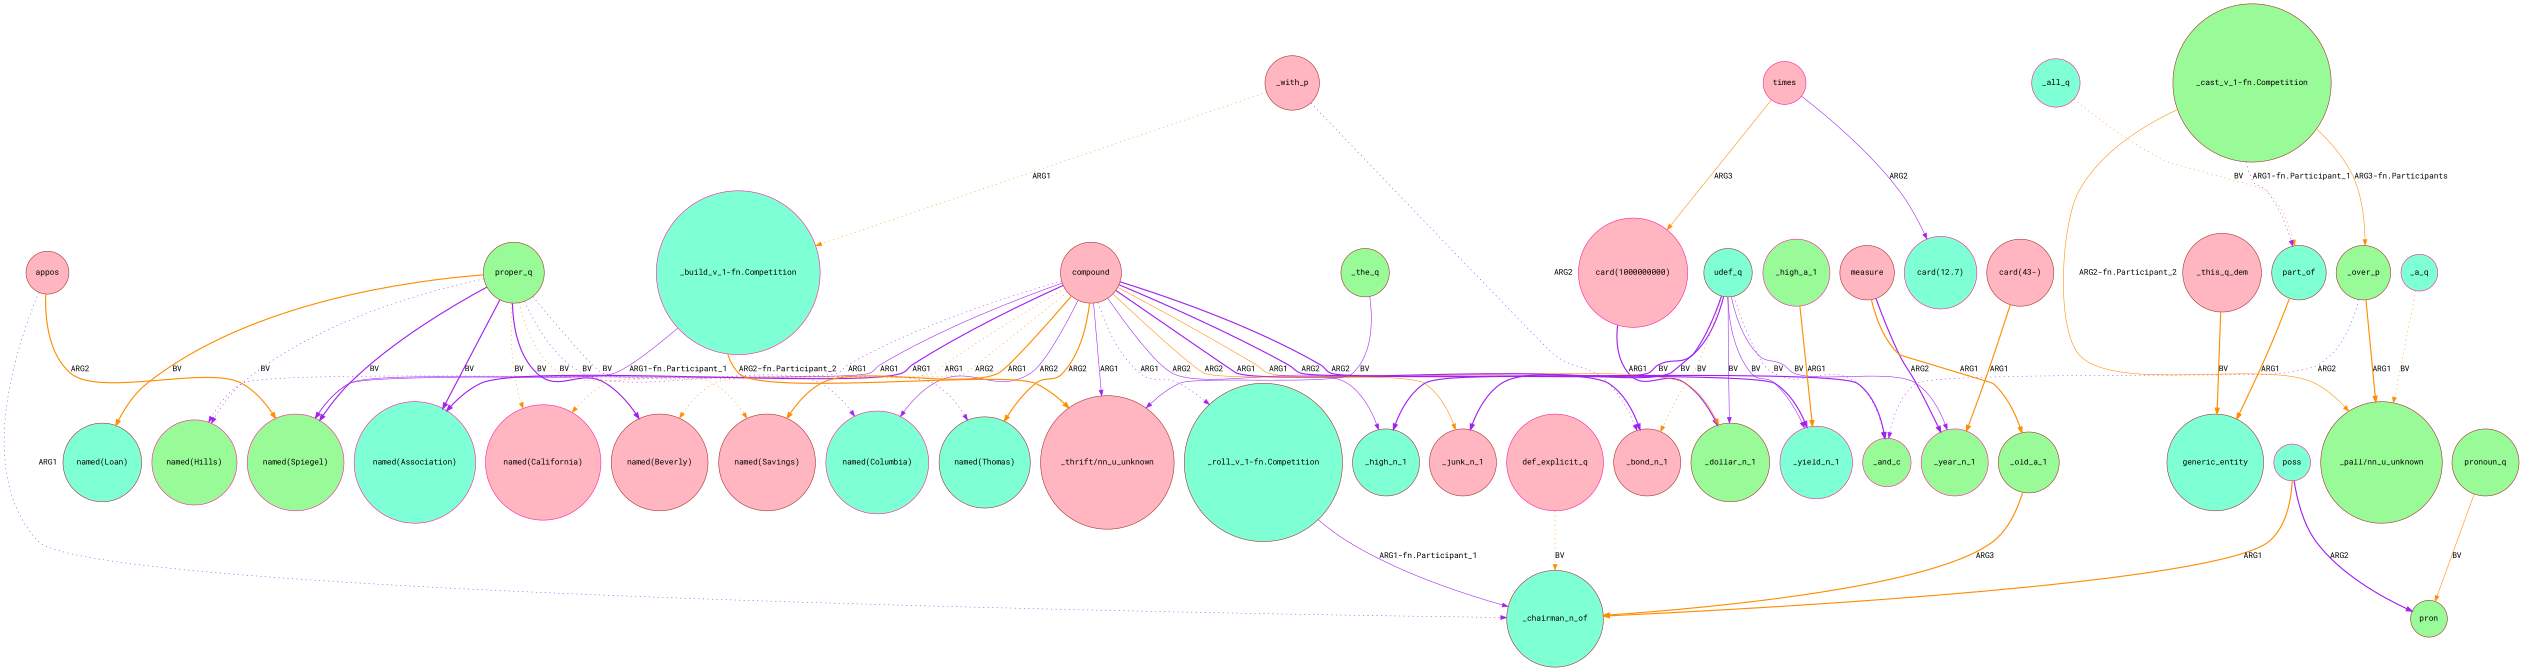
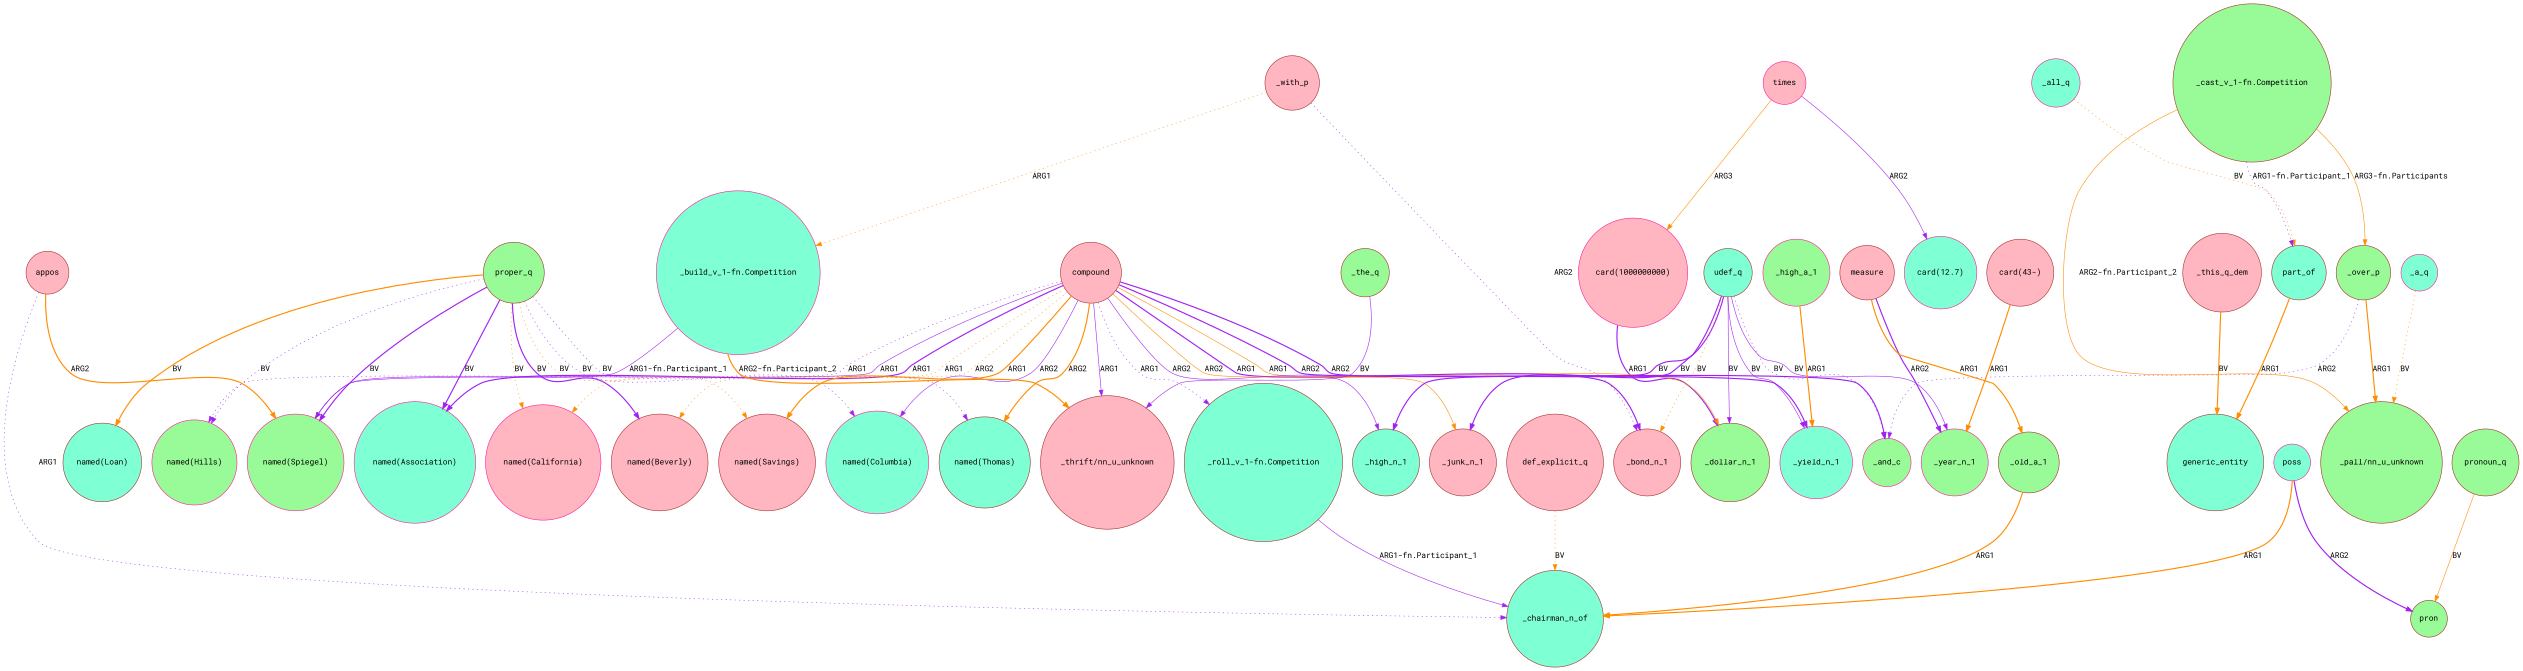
(1555, 462) -> (1555, 462)
(1985, 556) -> (1985, 556)
